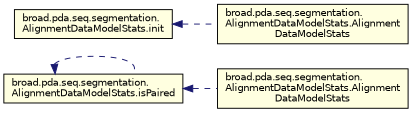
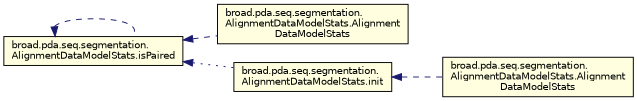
none -> (213, 65)
